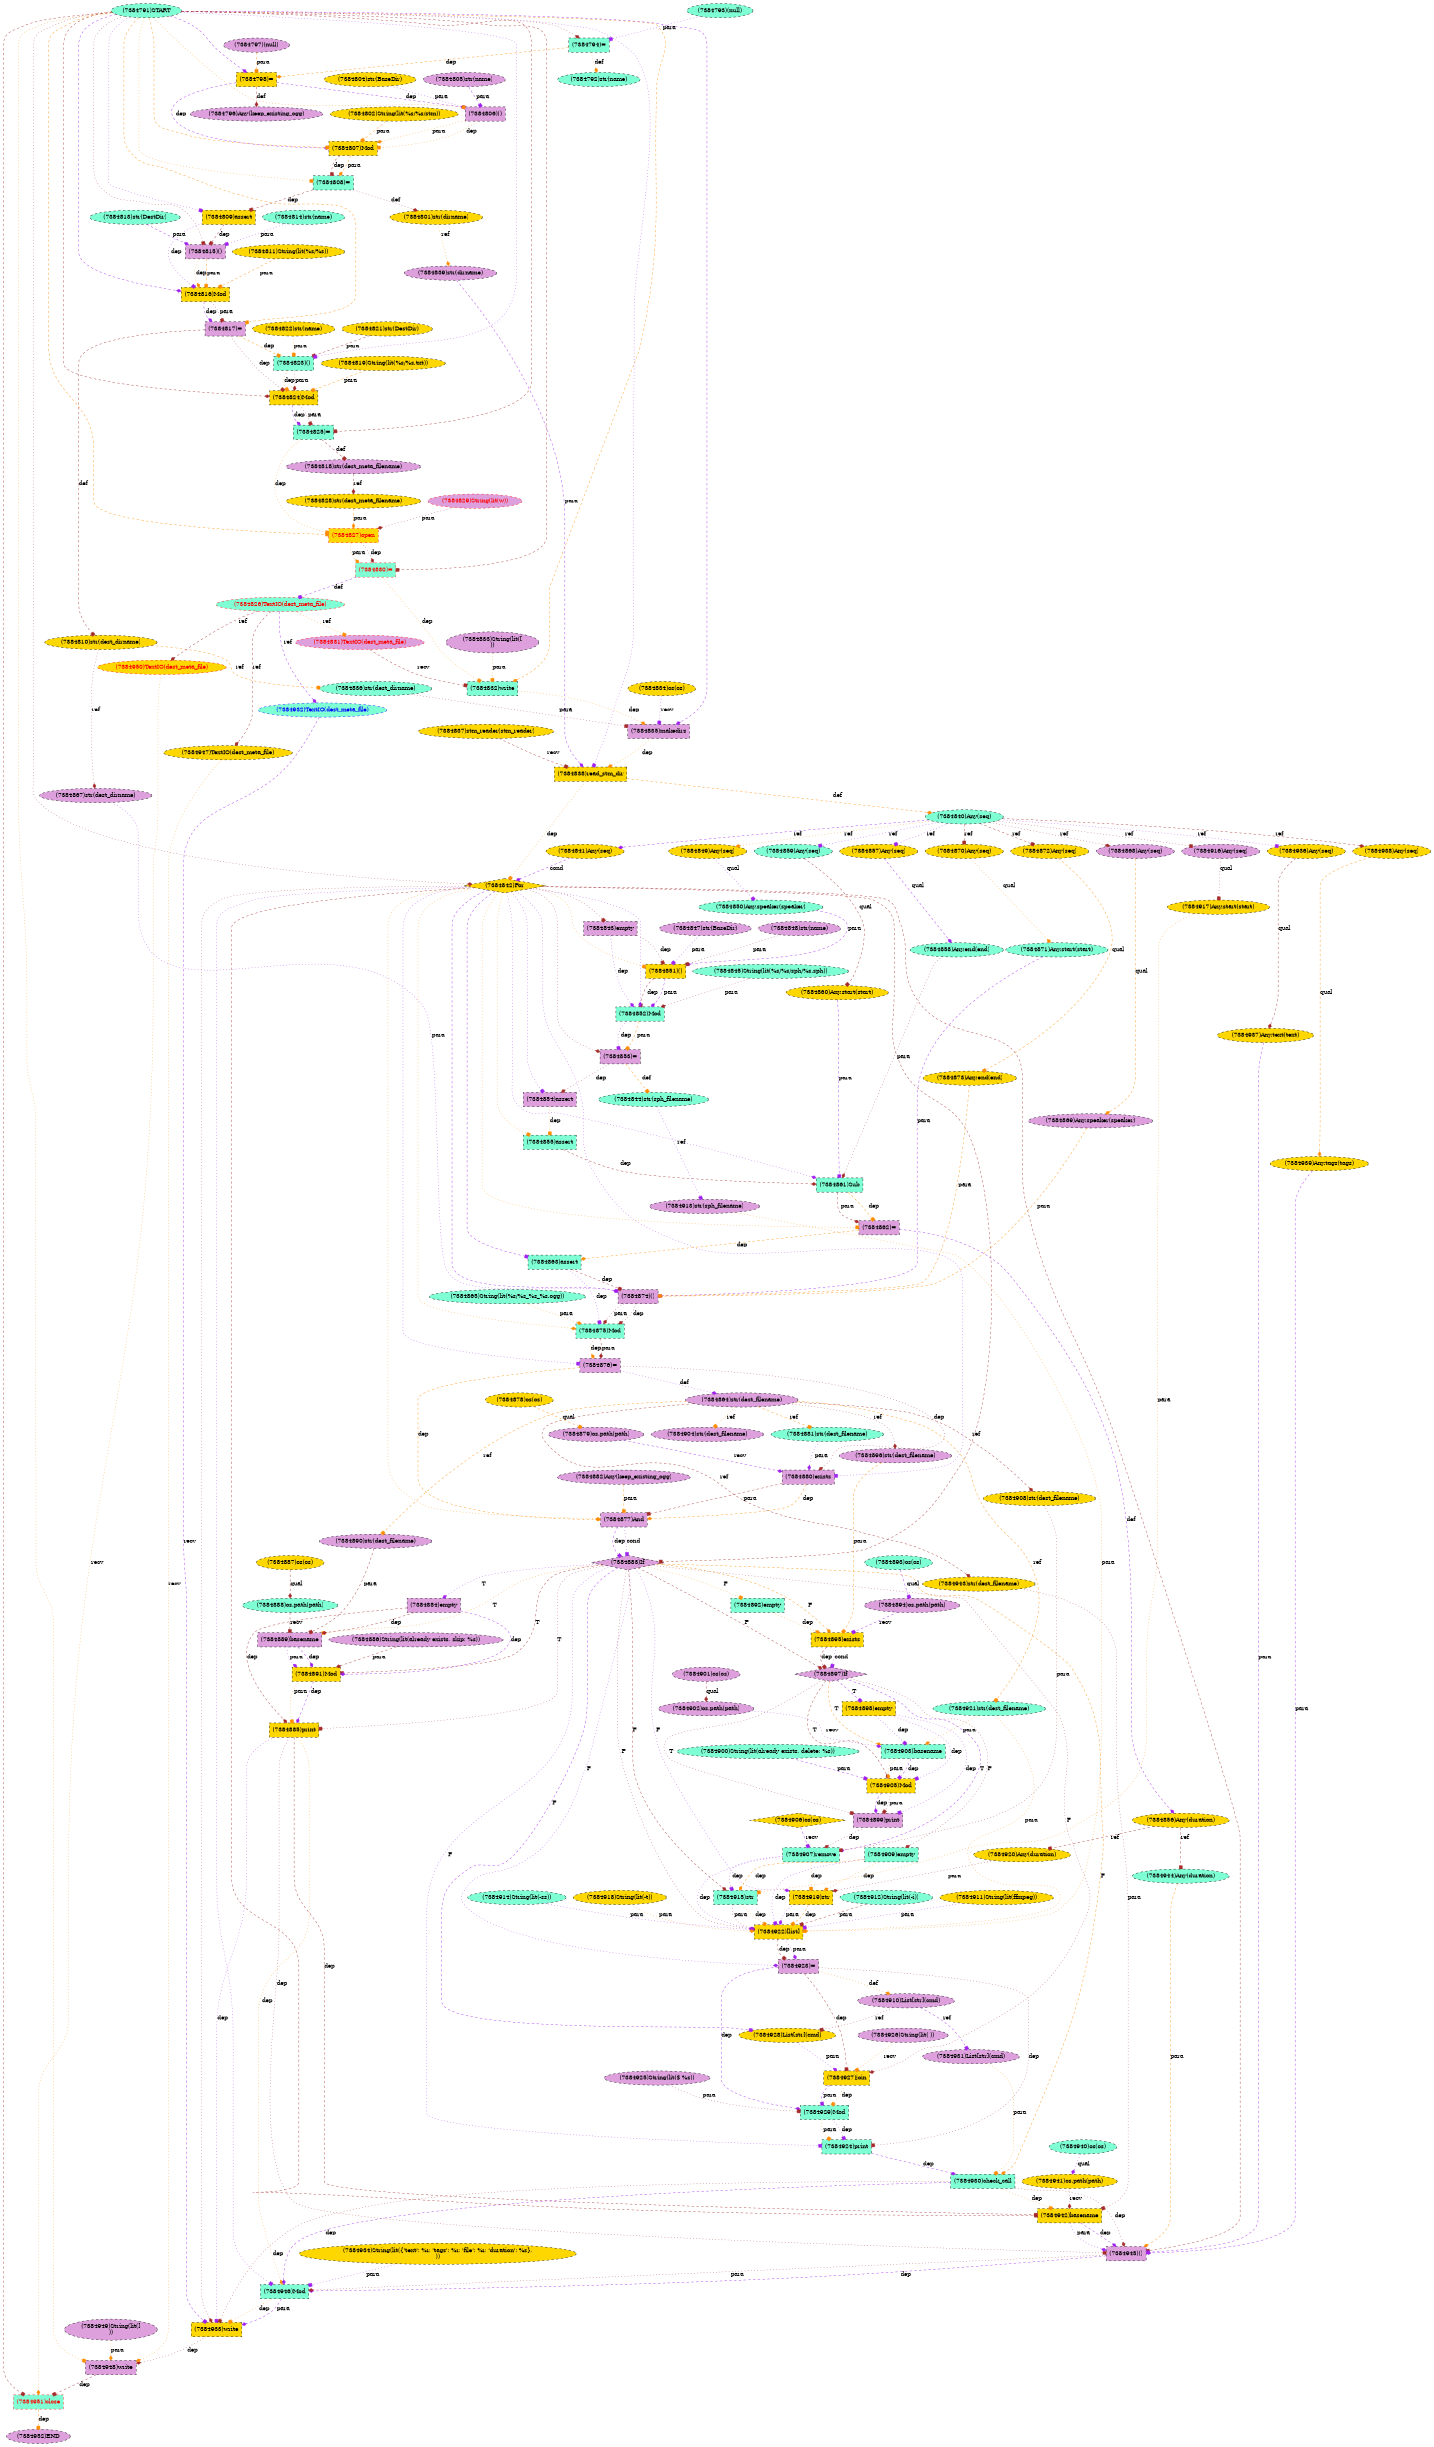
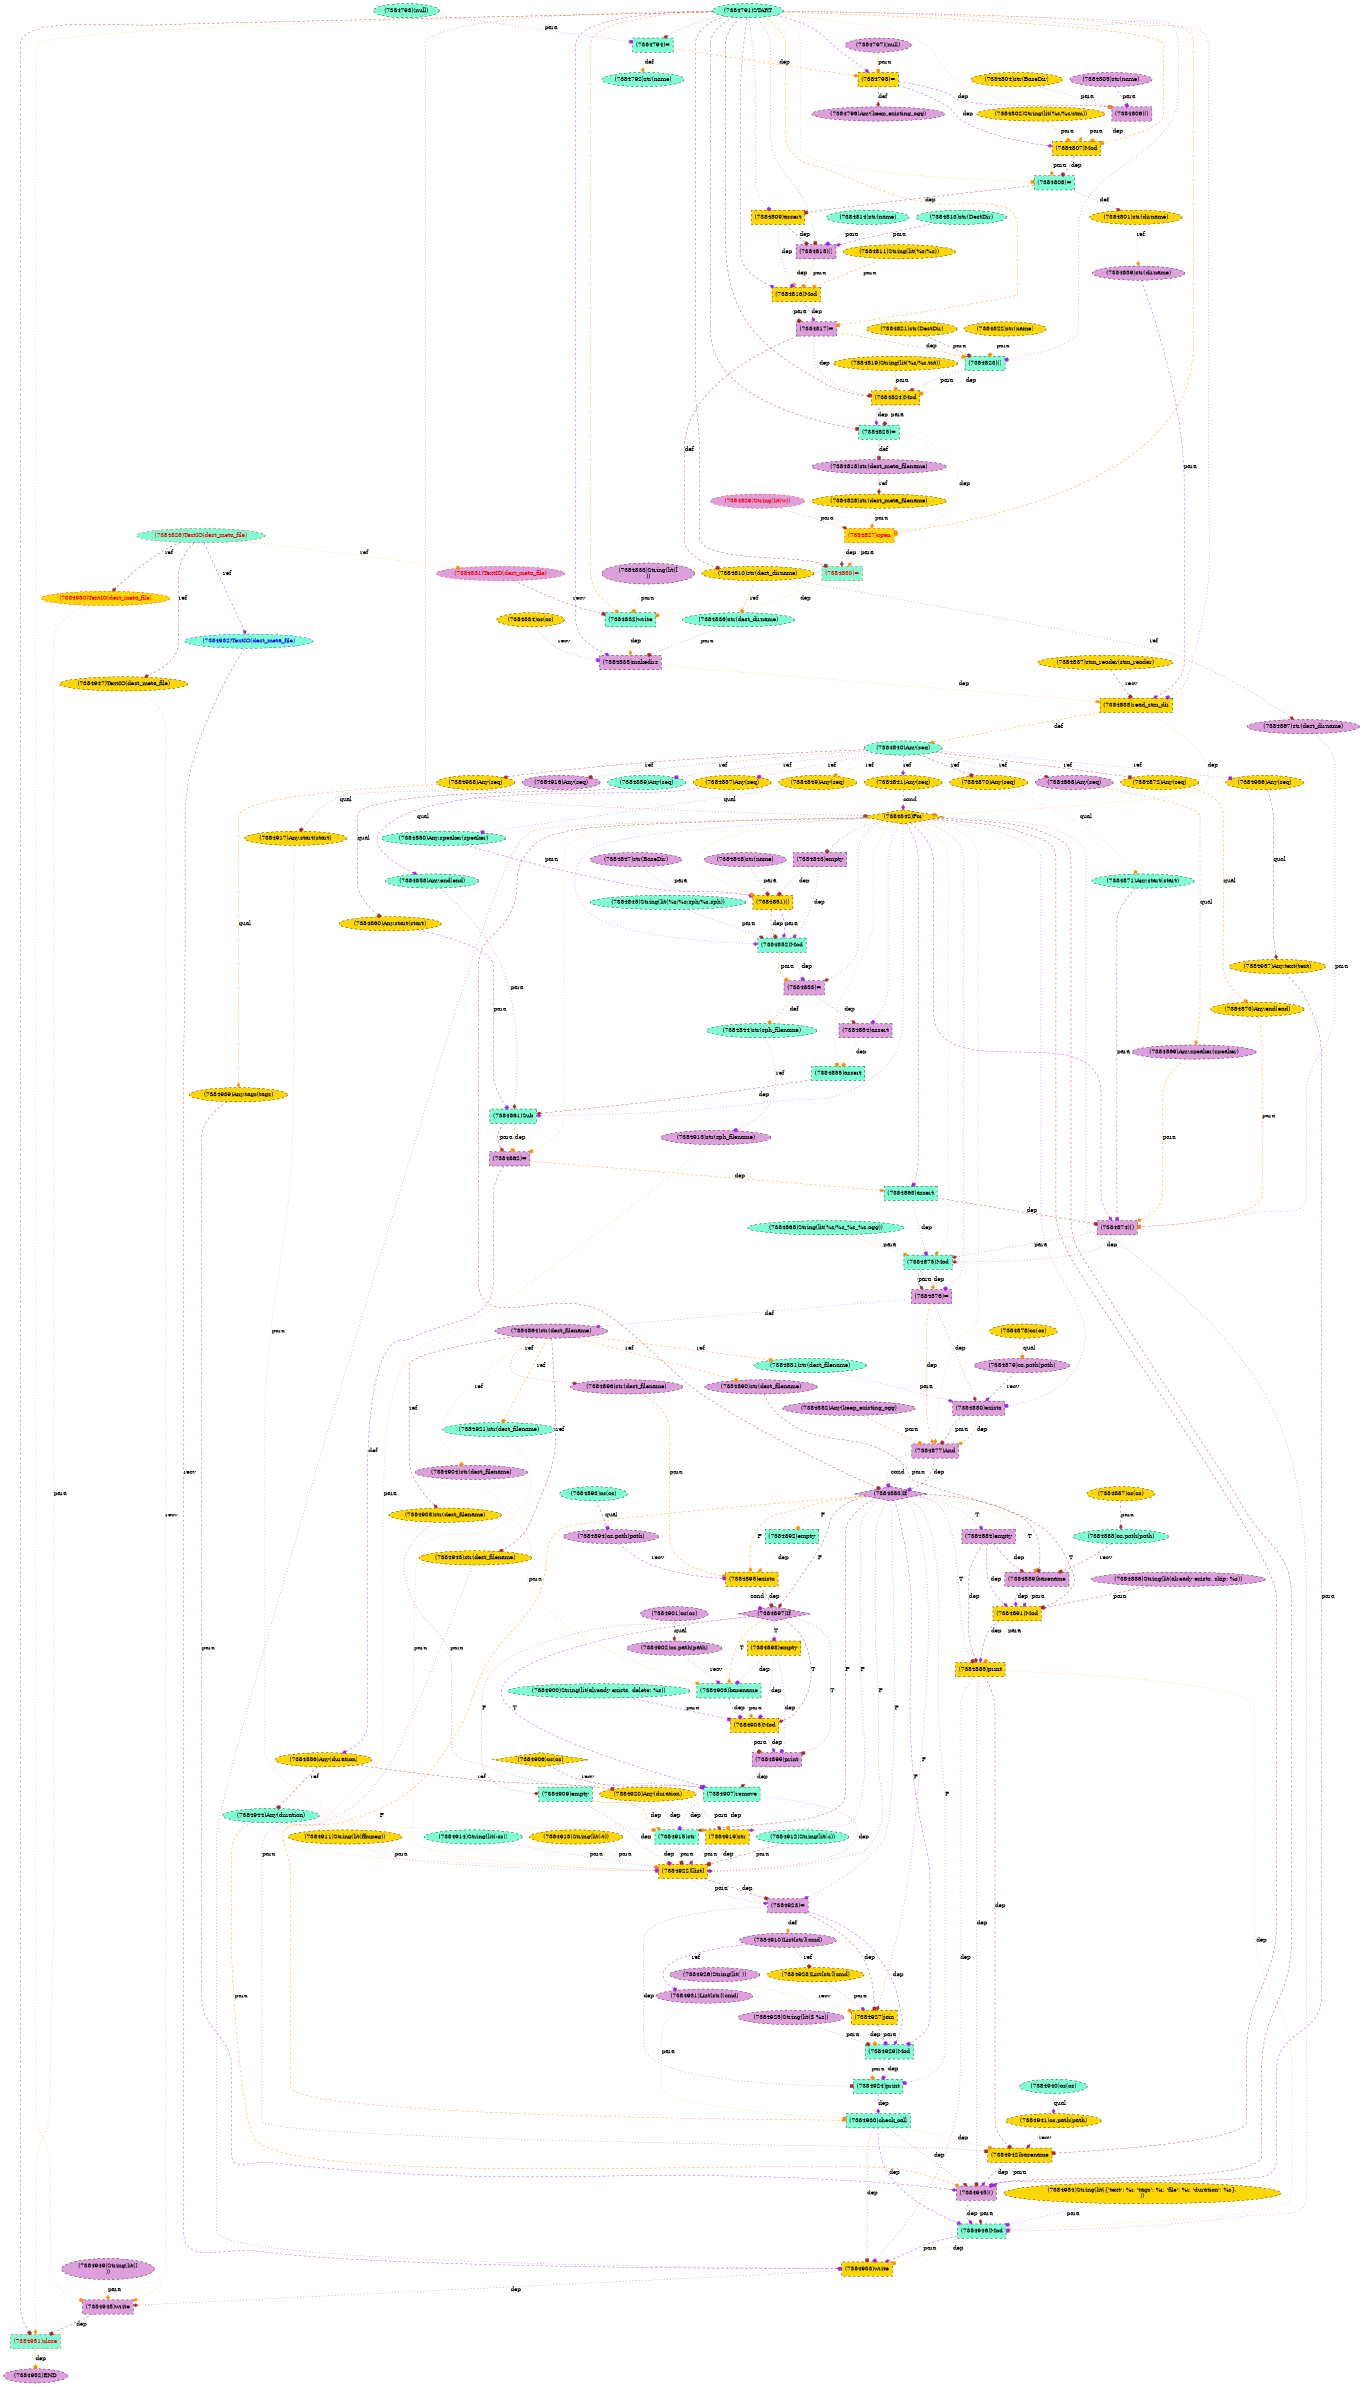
(329, 587) -> none
(97, 1563) -> (60, 1494)
(296, 1584) -> (1127, 1515)
(953, 1729) -> (551, 1613)
(443, 1901) -> (913, 1775)
